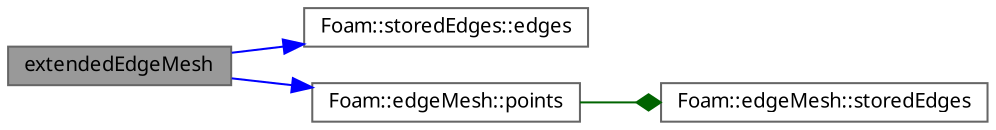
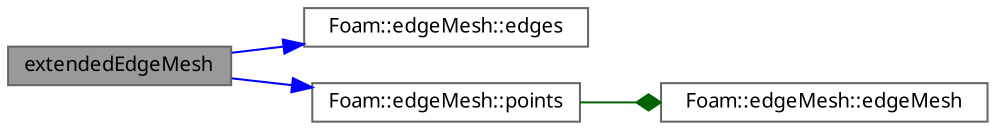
(446, 27) -> (446, 27)
(824, 102) -> (824, 102)
